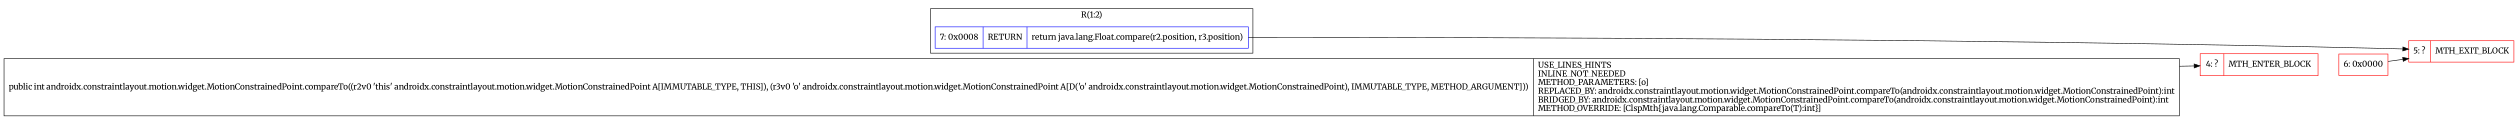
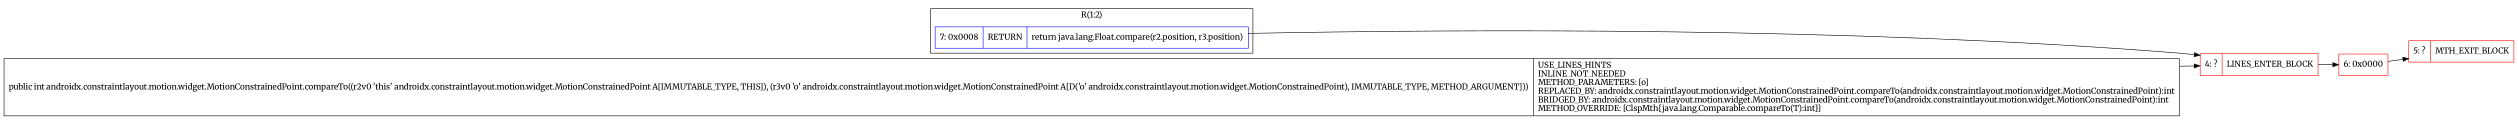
(1826, 40) -> (1722, 33)
(2270, 64) -> (2270, 64)
none -> (2325, 65)
